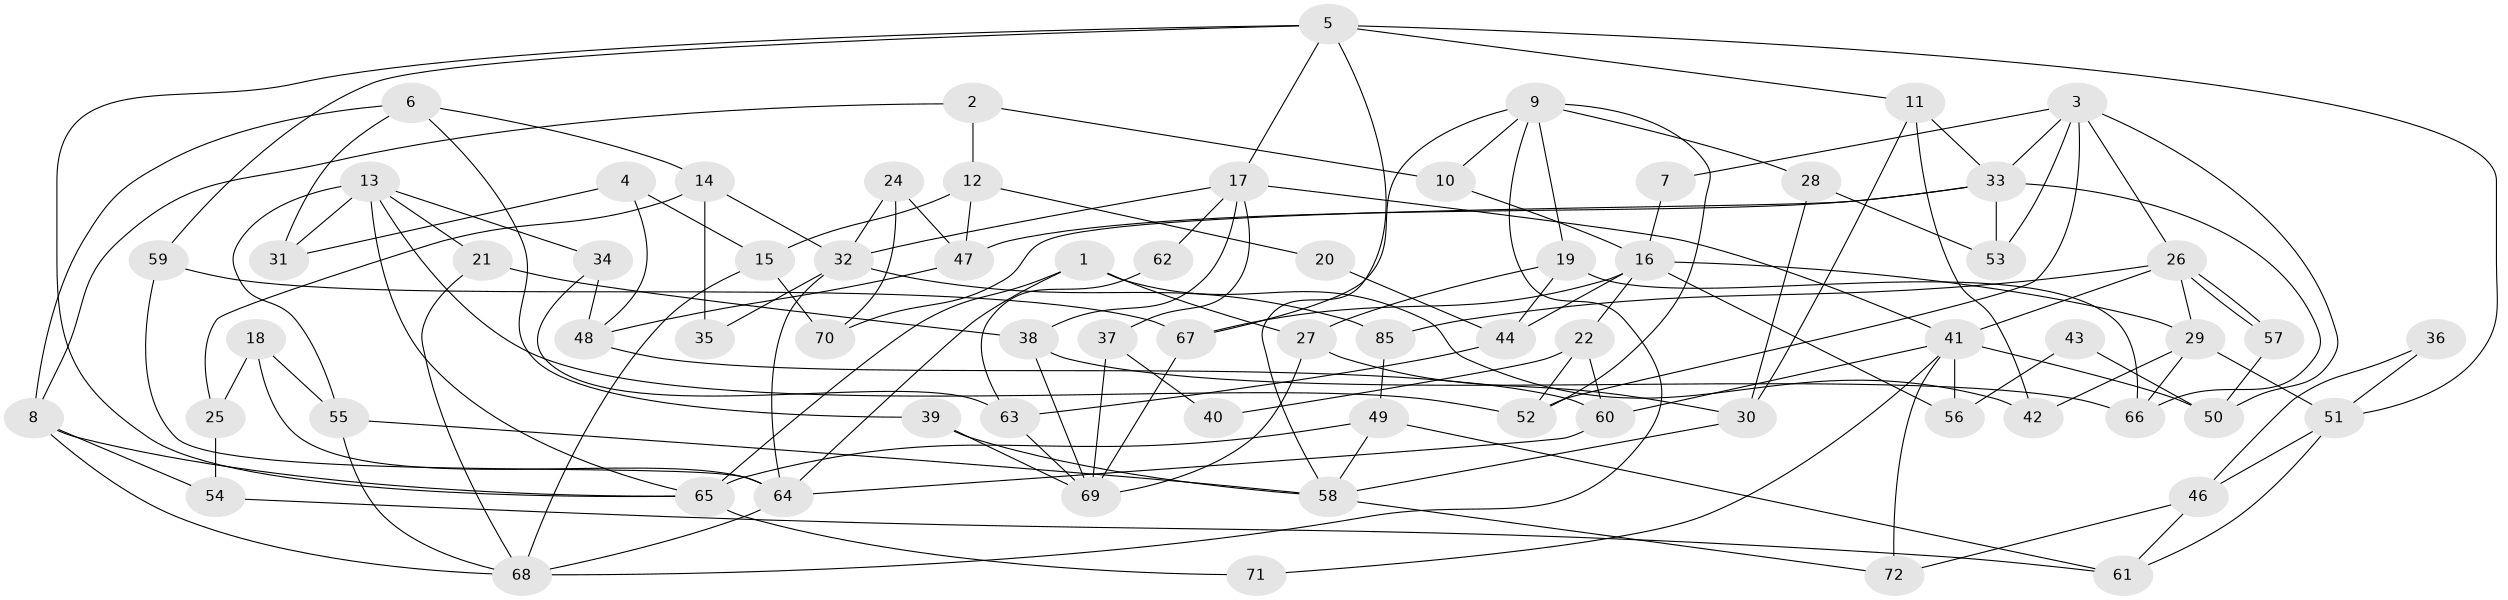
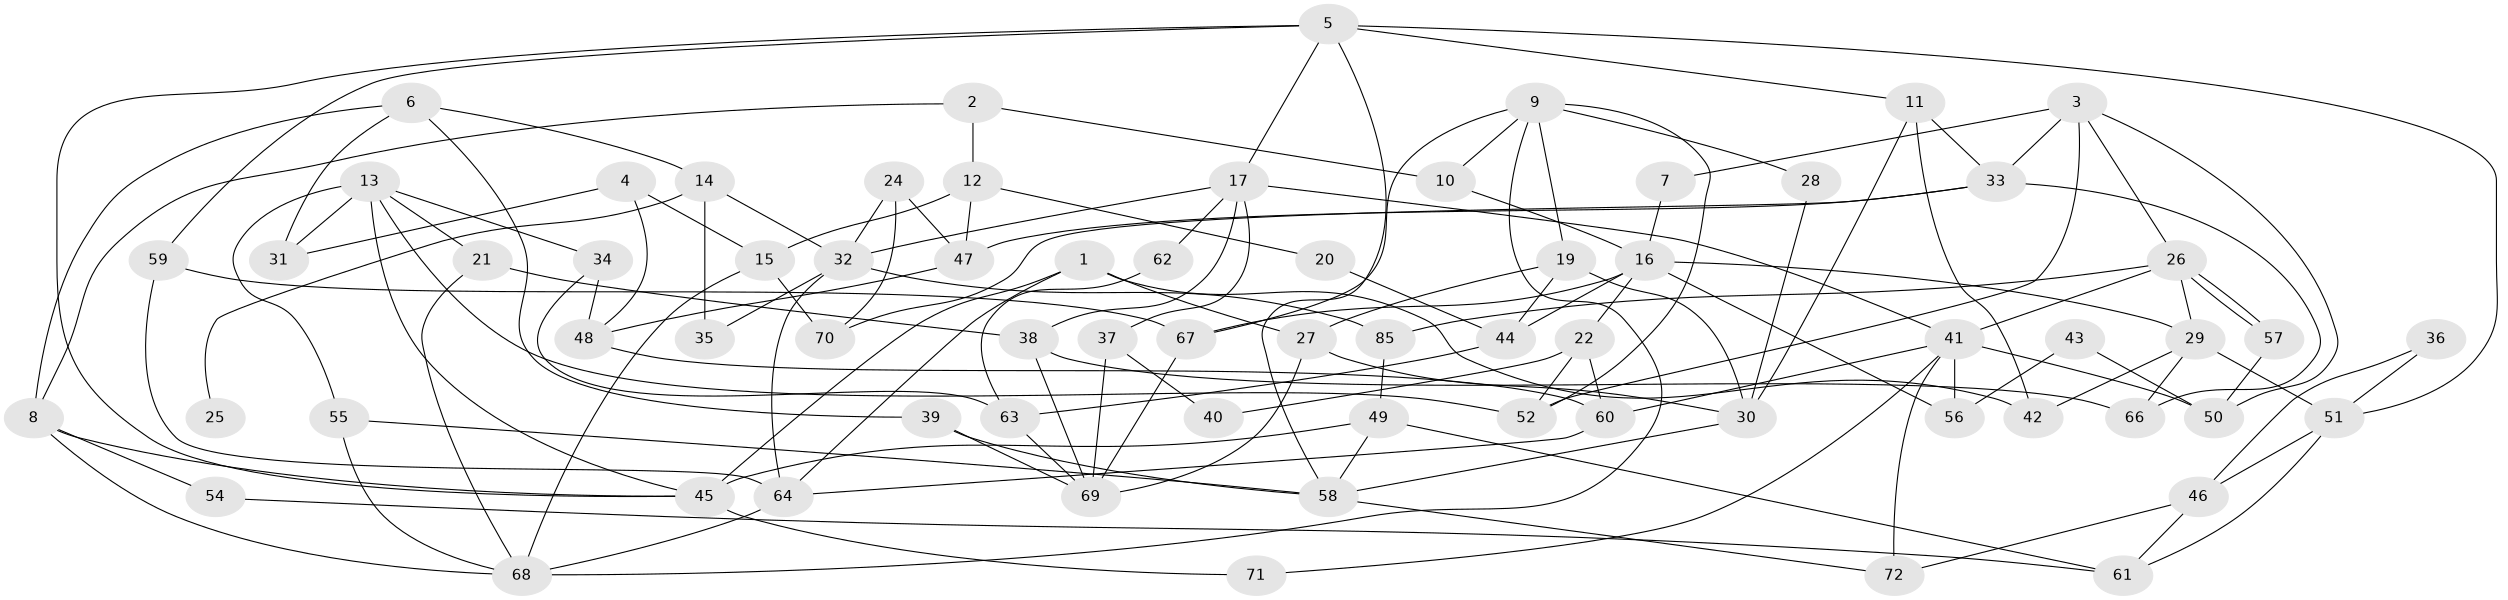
(1996, 260) -> none
(1881, 283) -> (1689, 309)
(256, 339) -> none
(216, 458) -> none
(705, 497) -> (705, 497)
